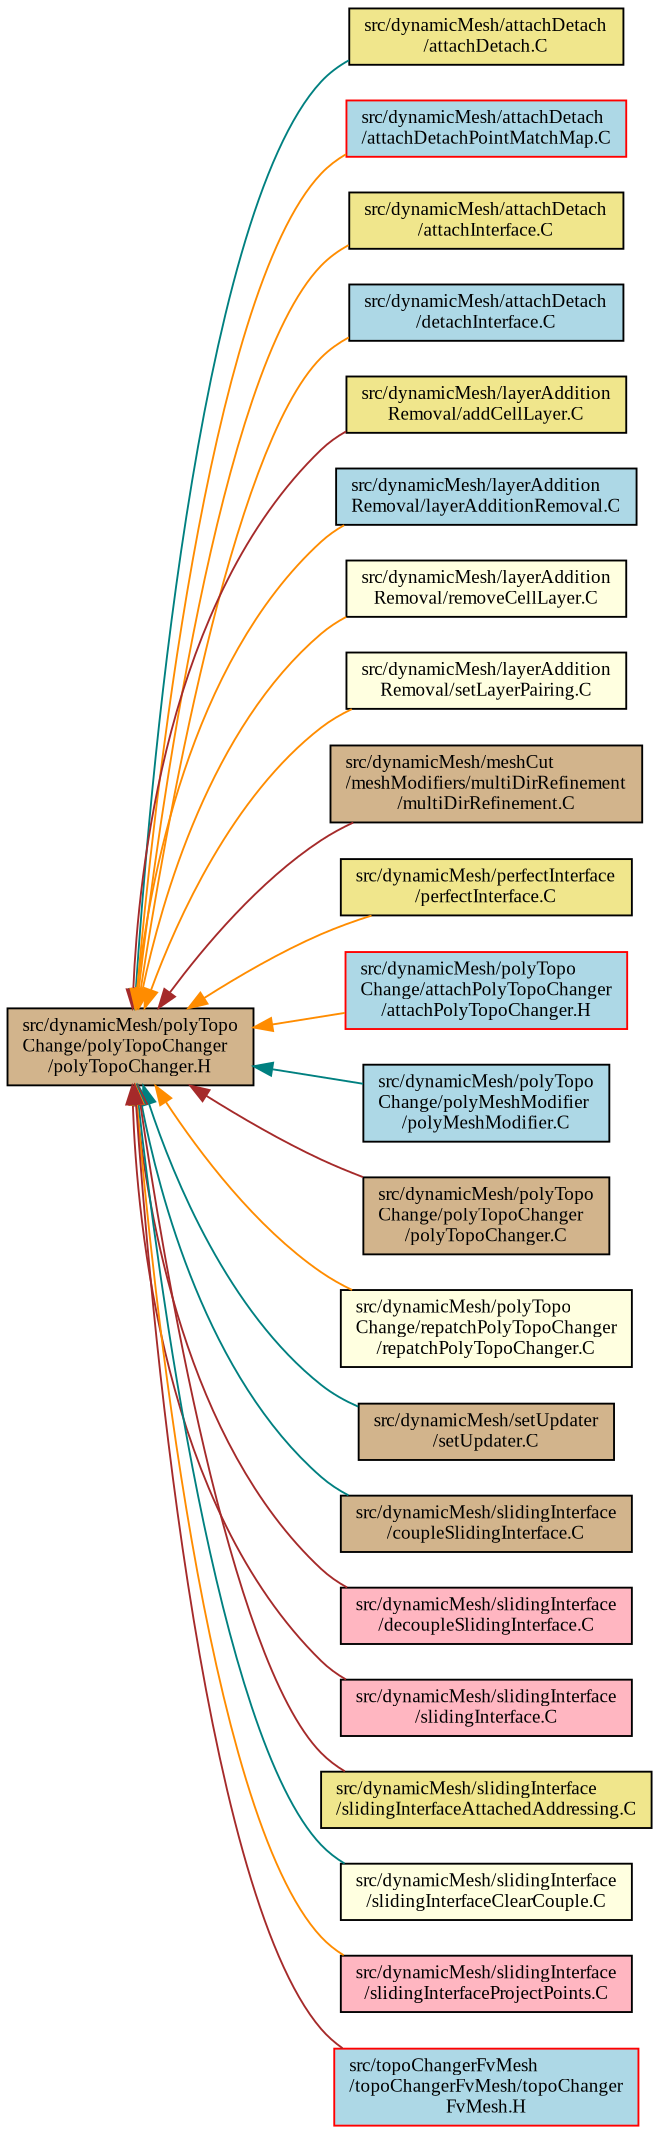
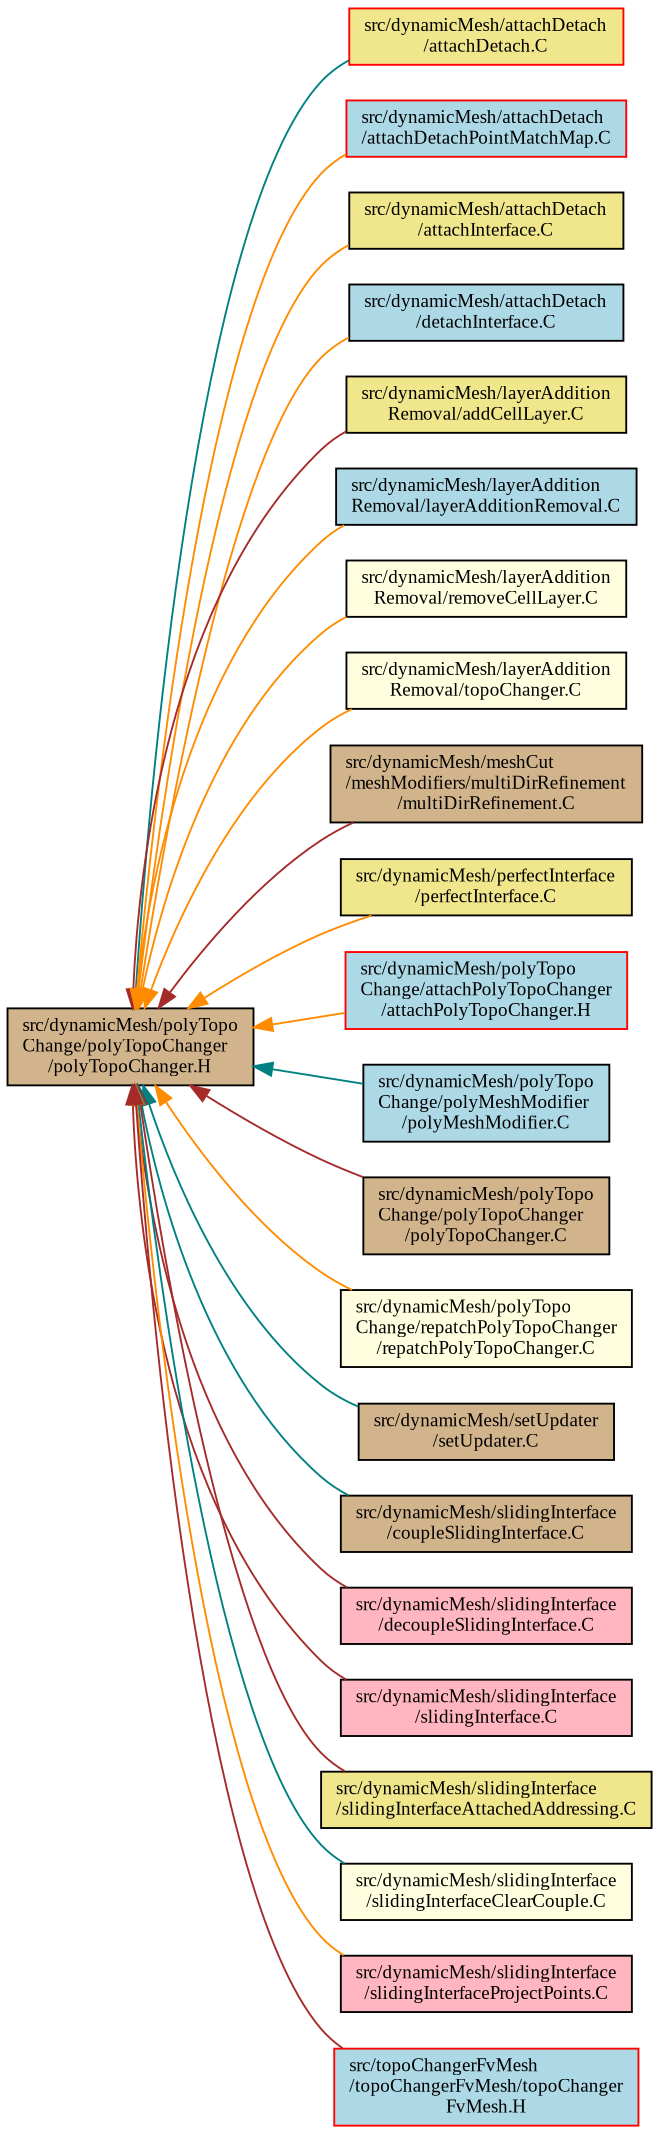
(486, 37) -> (486, 37)
(486, 681) -> (486, 681)
